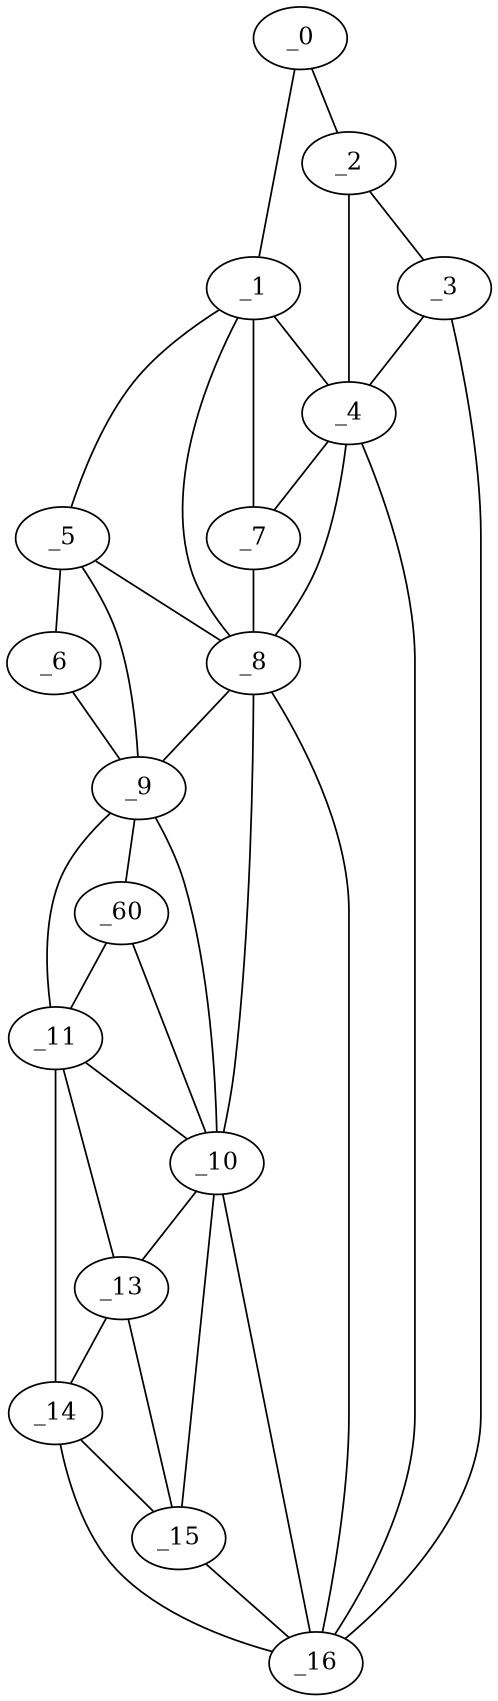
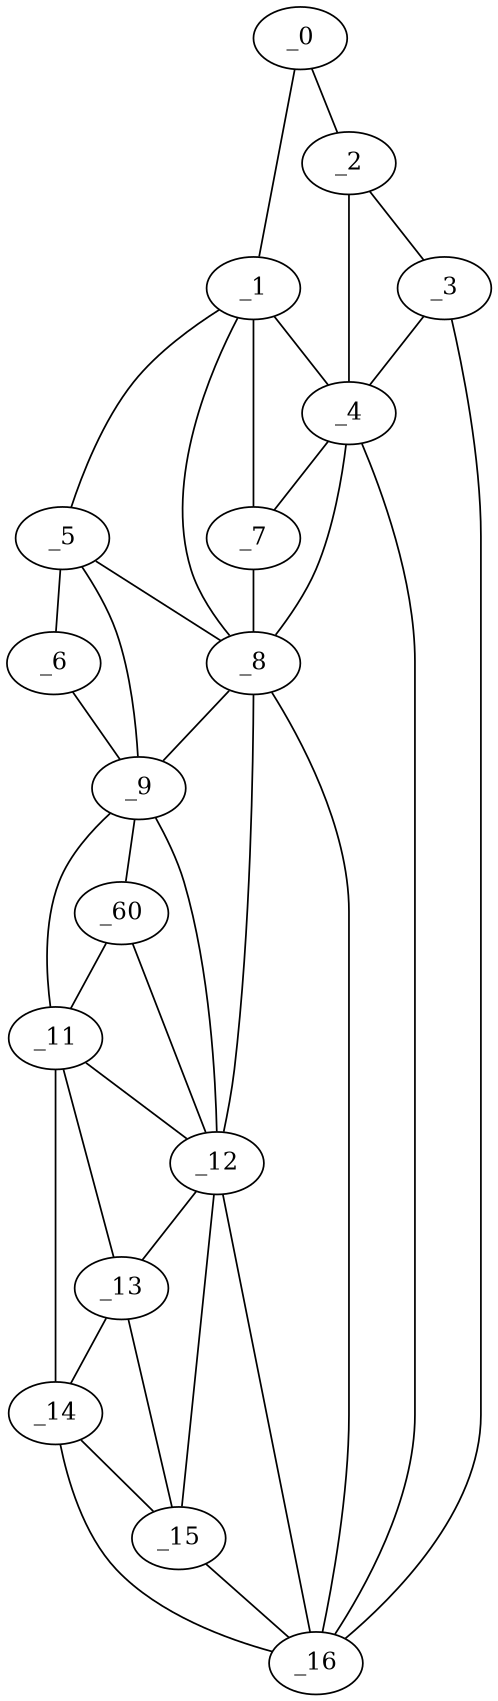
(217, 1163) -> (217, 1163)
